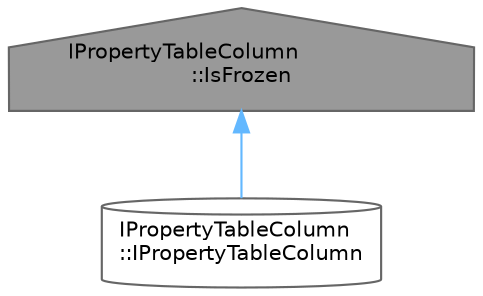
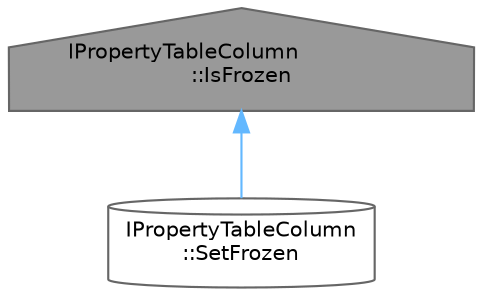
(241, 243) -> (241, 243)
